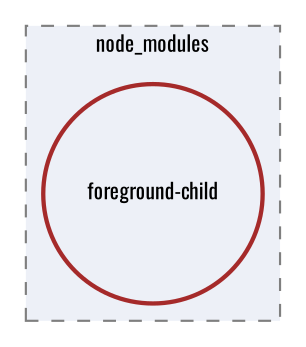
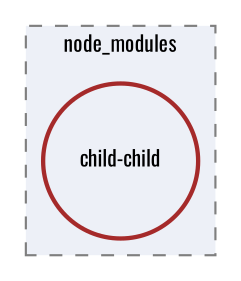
(153, 194) -> (121, 161)
